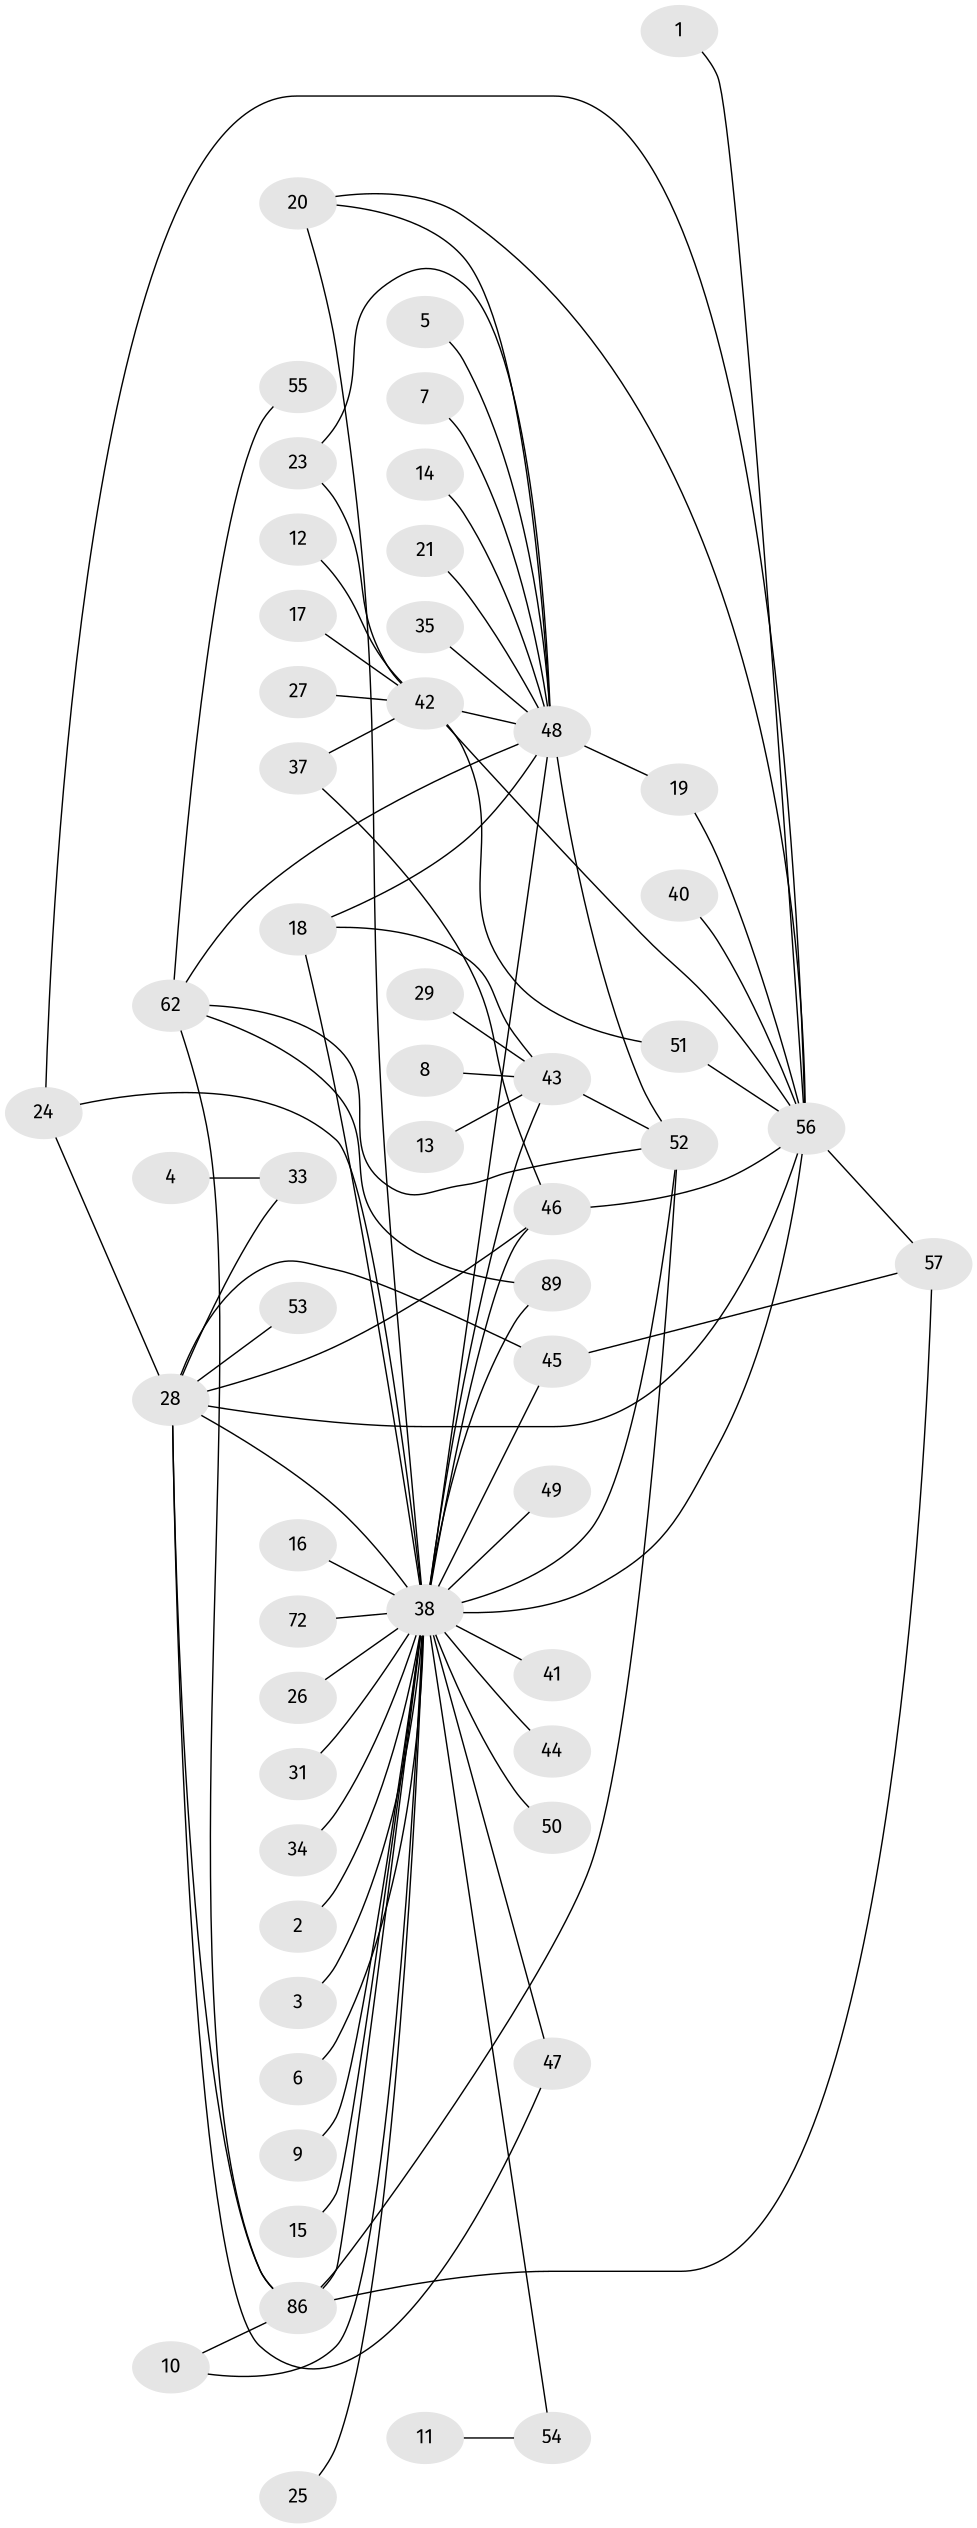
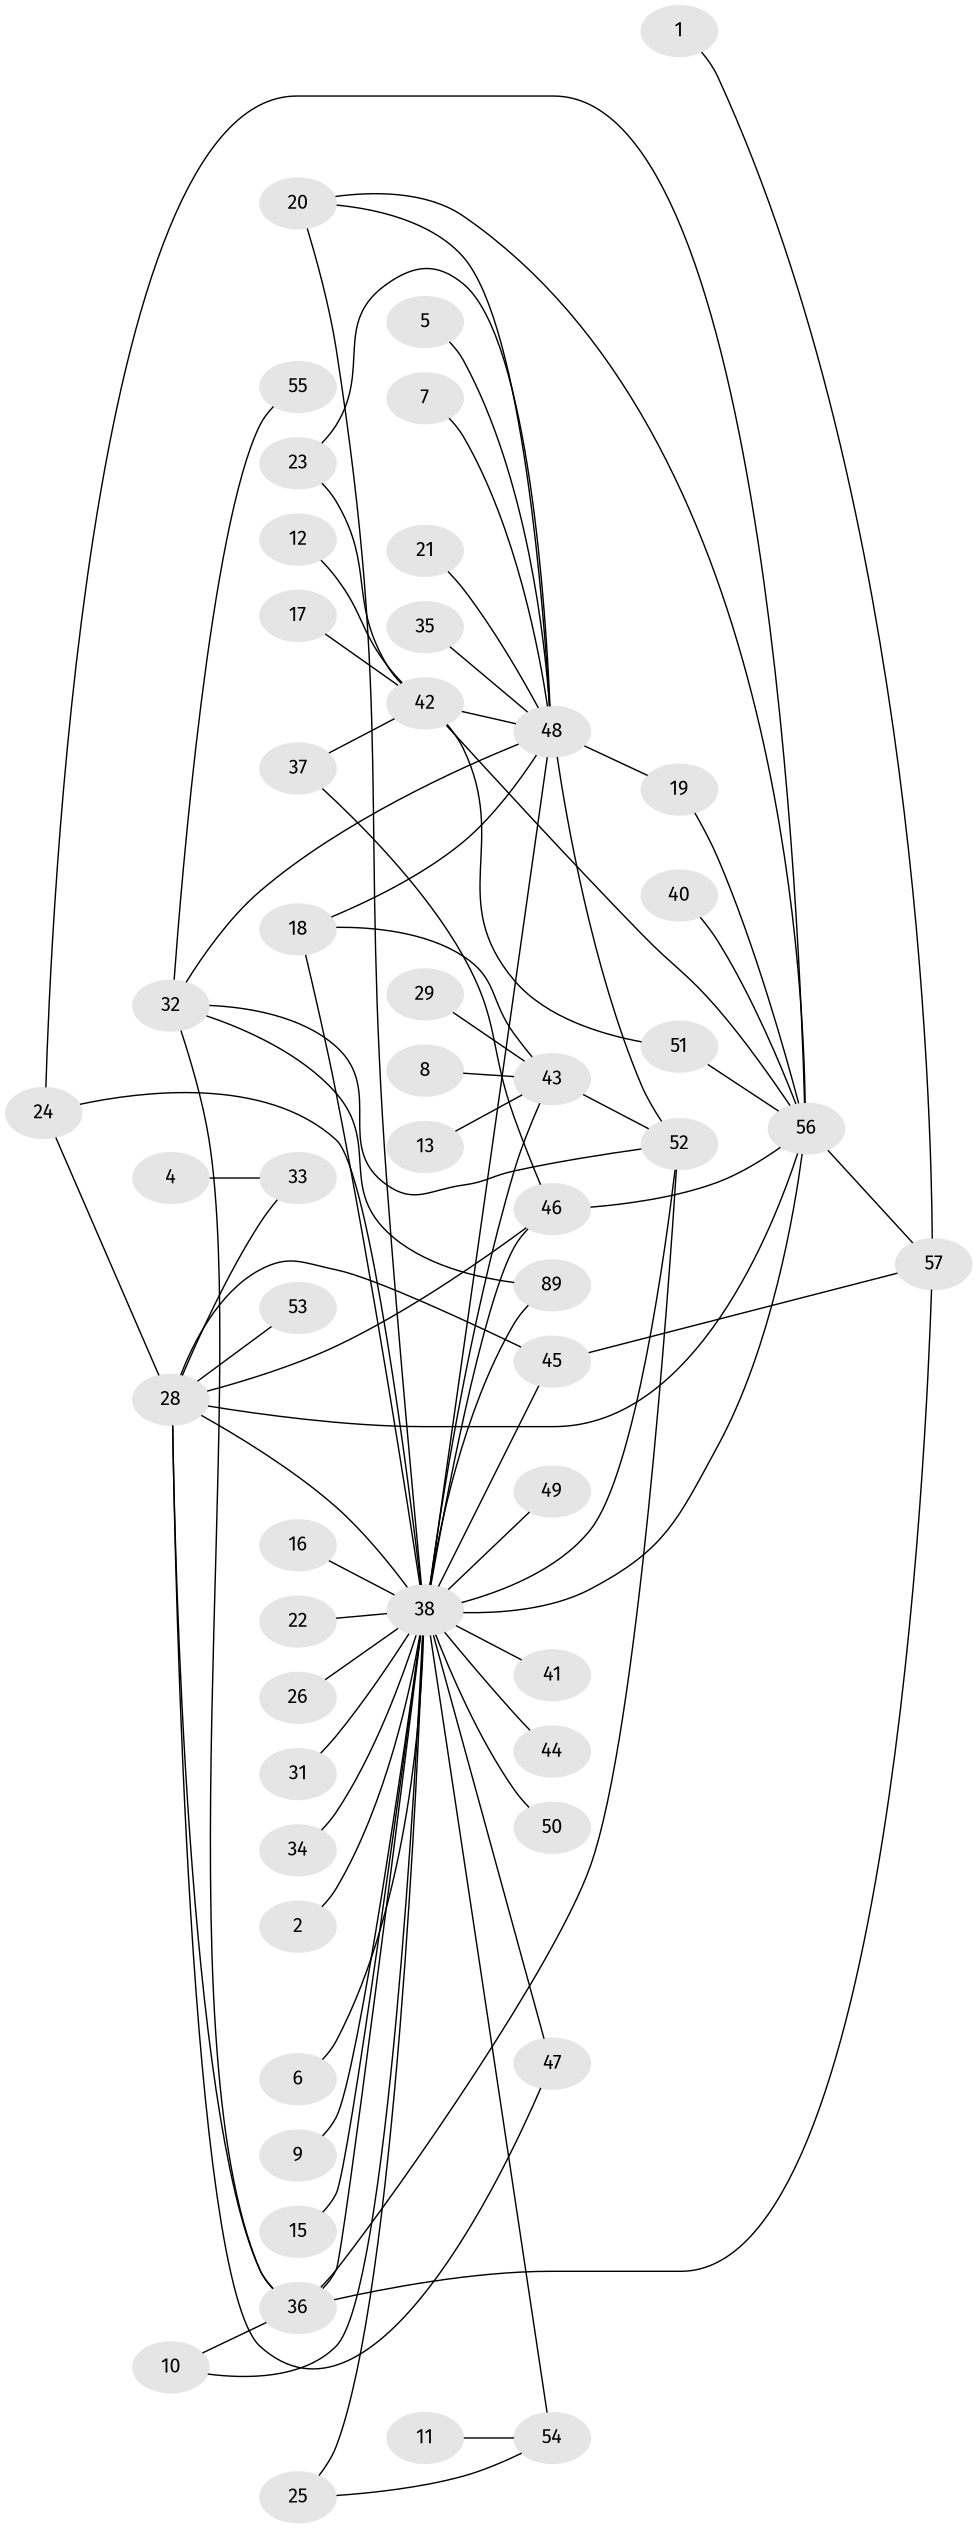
(425, 475) -> none
(760, 495) -> (878, 632)
(298, 692) -> none
(171, 1006) -> (171, 1006)
(298, 1622) -> (298, 1622)
(298, 2003) -> none
(298, 2308) -> (298, 2308)
none -> (431, 2484)
